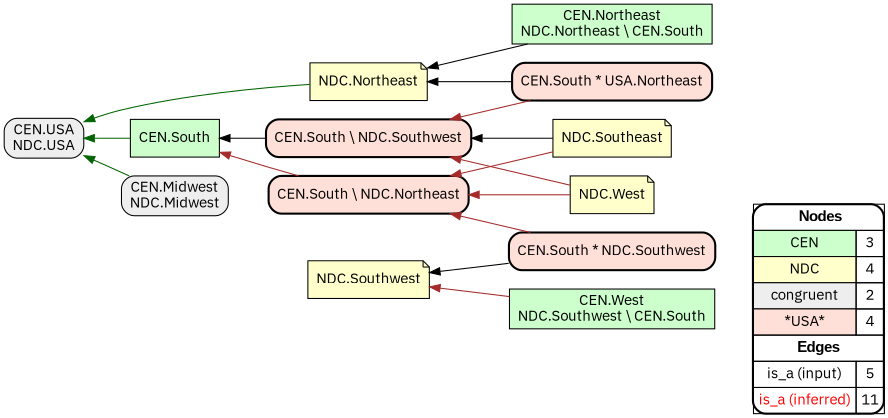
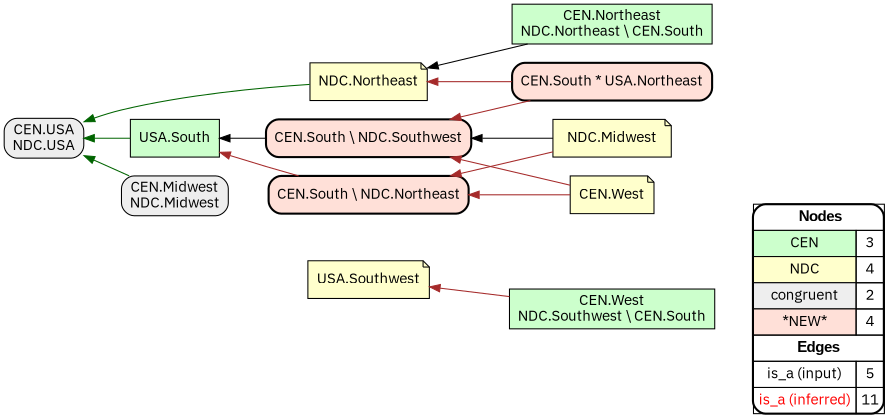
(475, 82) -> (475, 82)
(175, 138) -> (175, 138)
(612, 138) -> (612, 138)
(612, 195) -> (612, 195)
(612, 251) -> none
(369, 280) -> (369, 280)
(805, 321) -> (805, 321)
